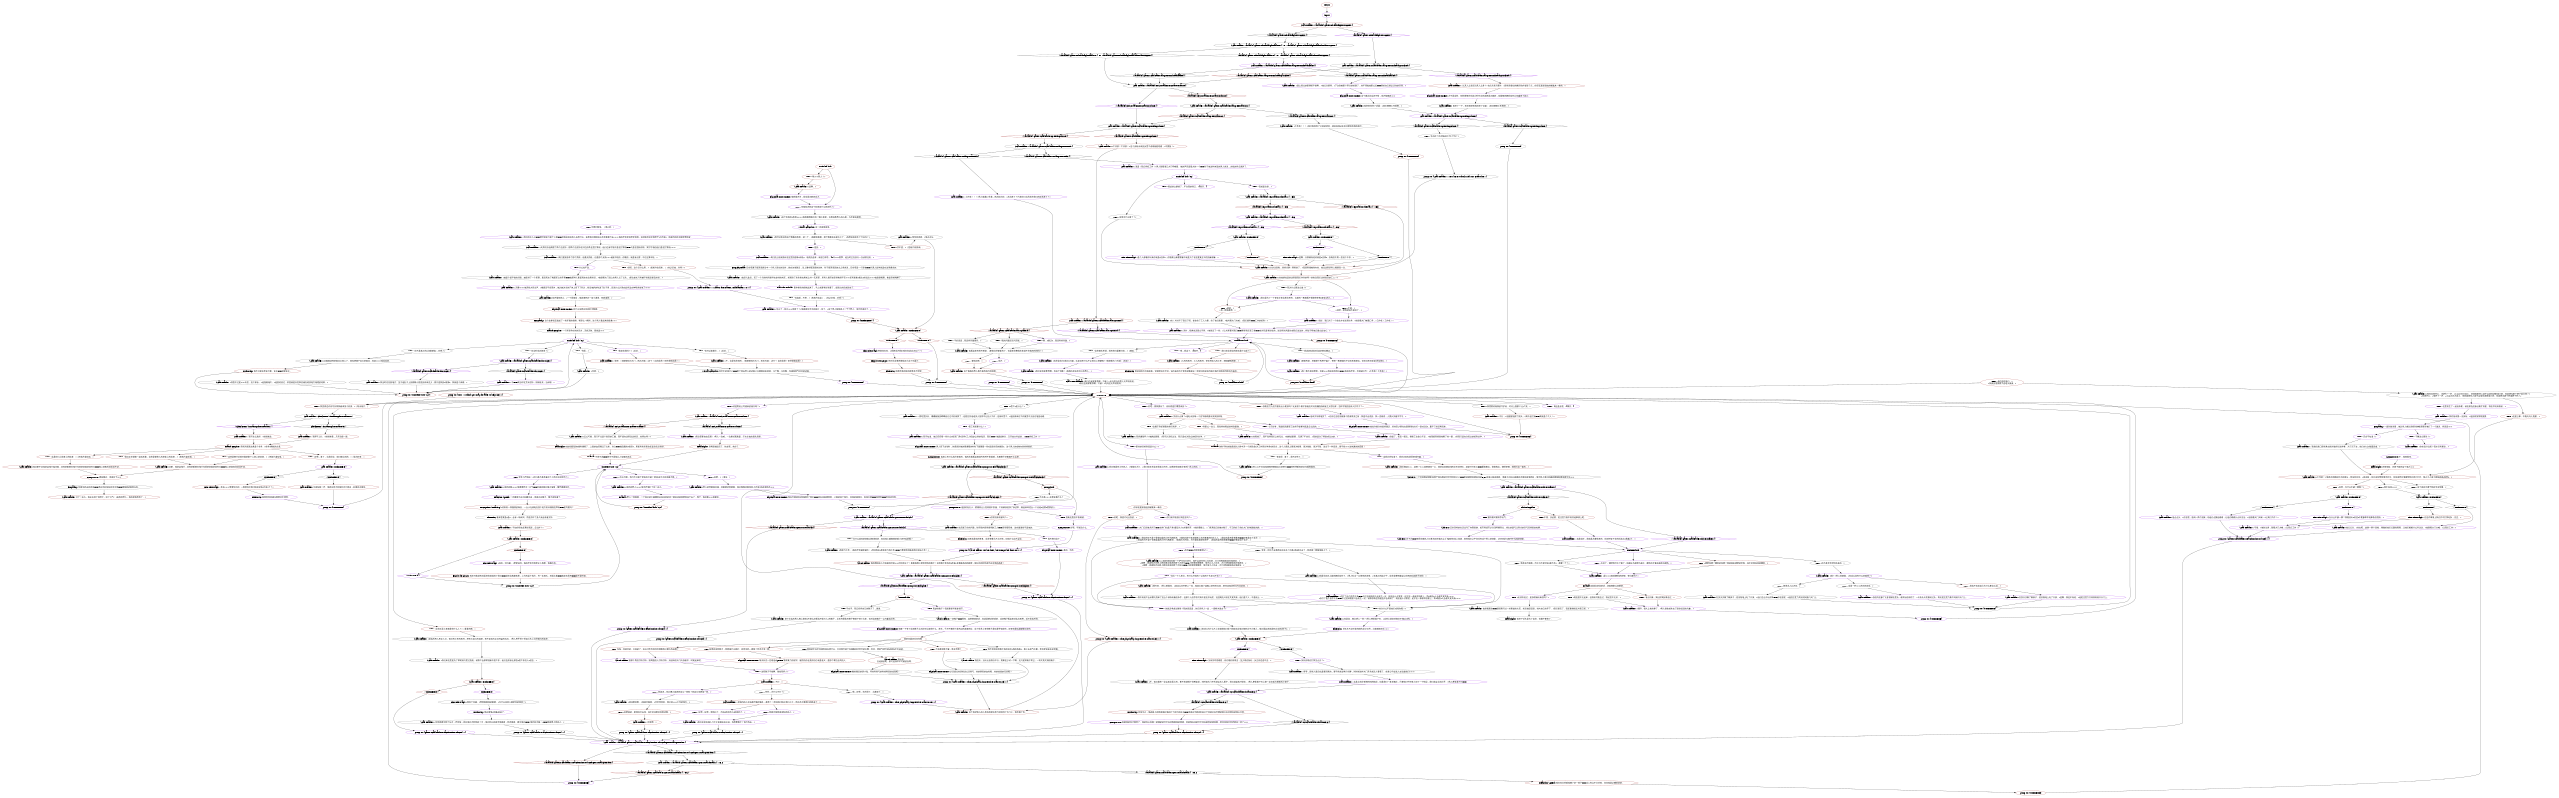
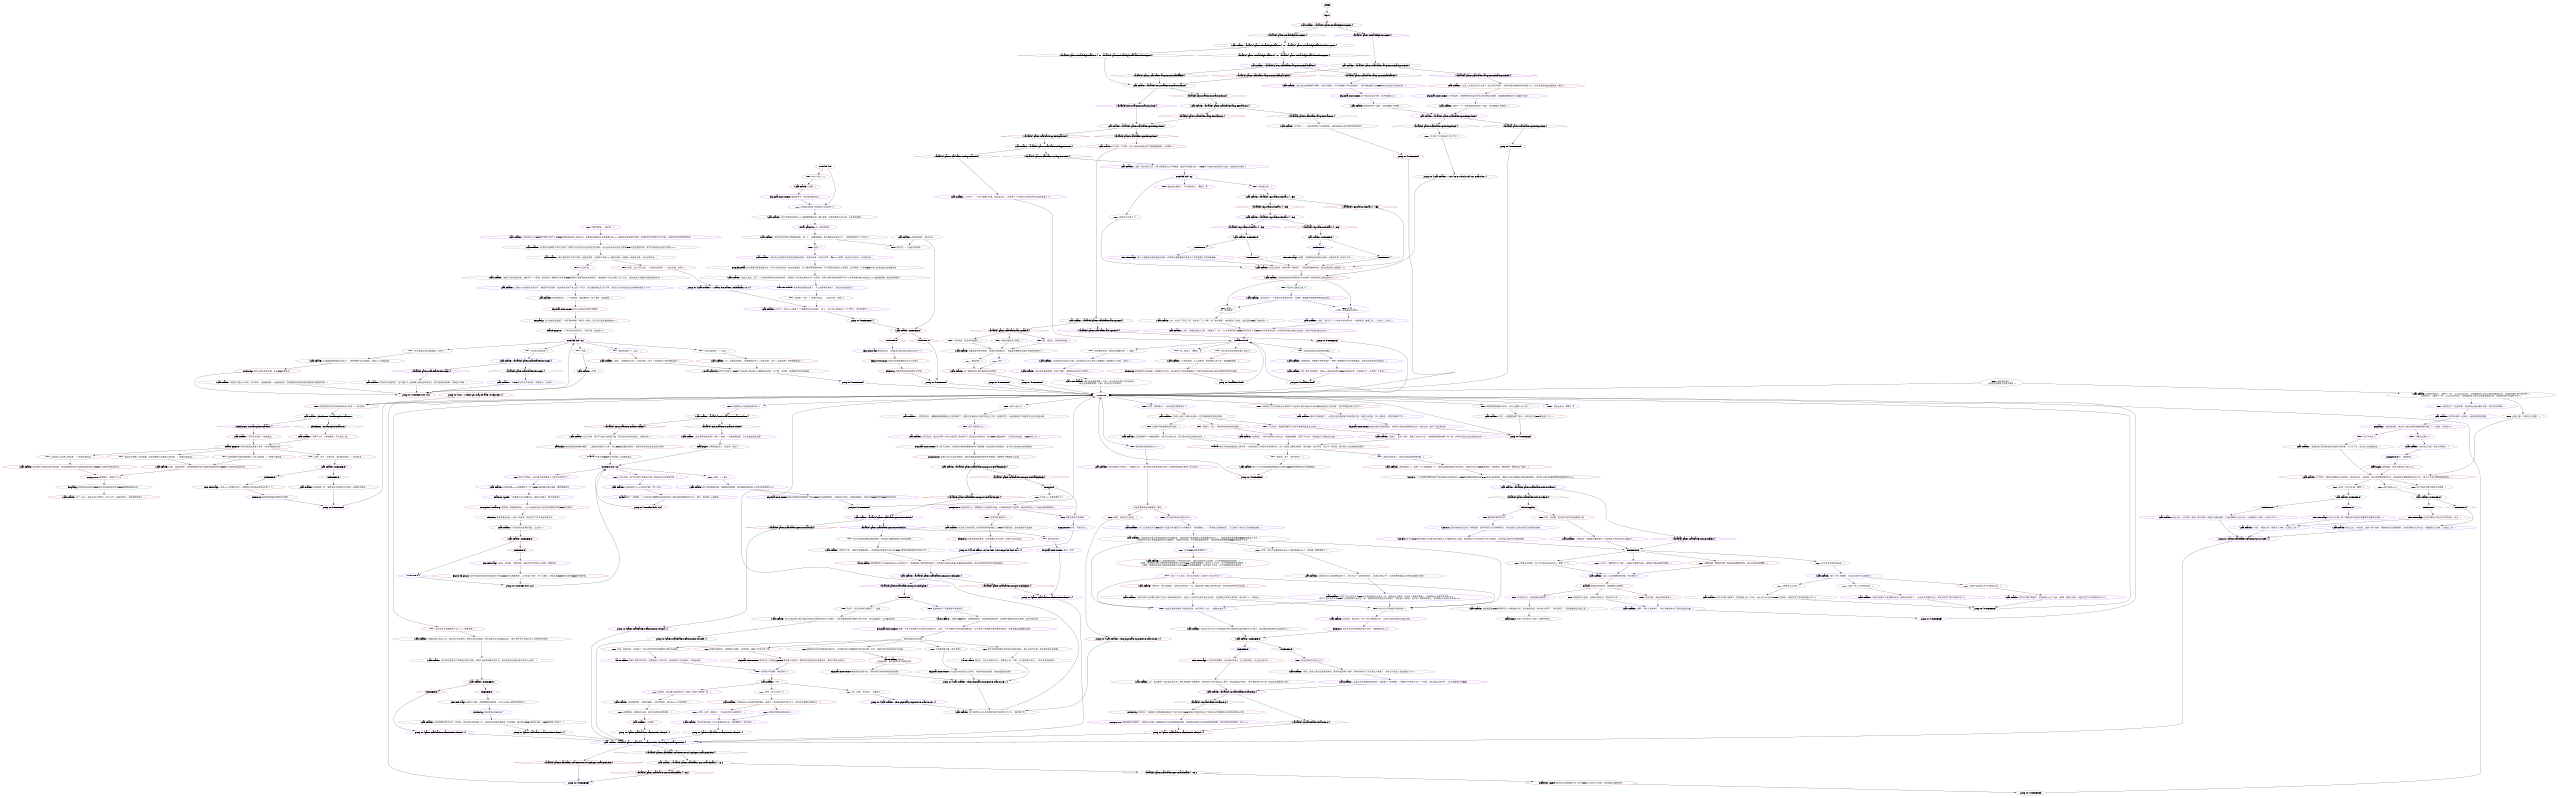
(1327, 5) -> (1327, 5)
(913, 243) -> (912, 242)
none -> (2414, 452)
